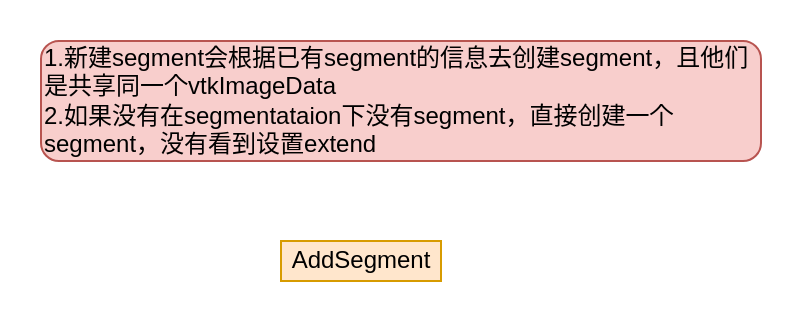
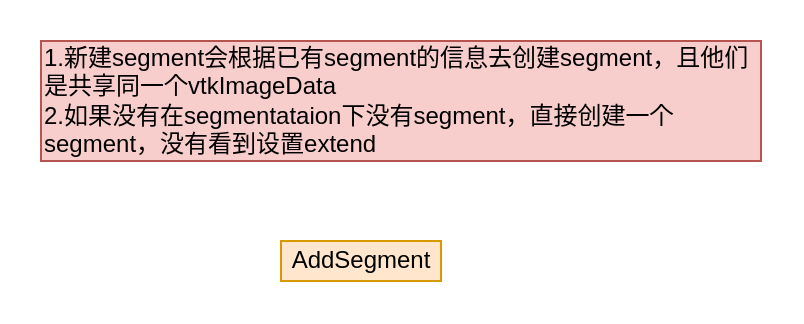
(401, 101) -> (401, 101)
